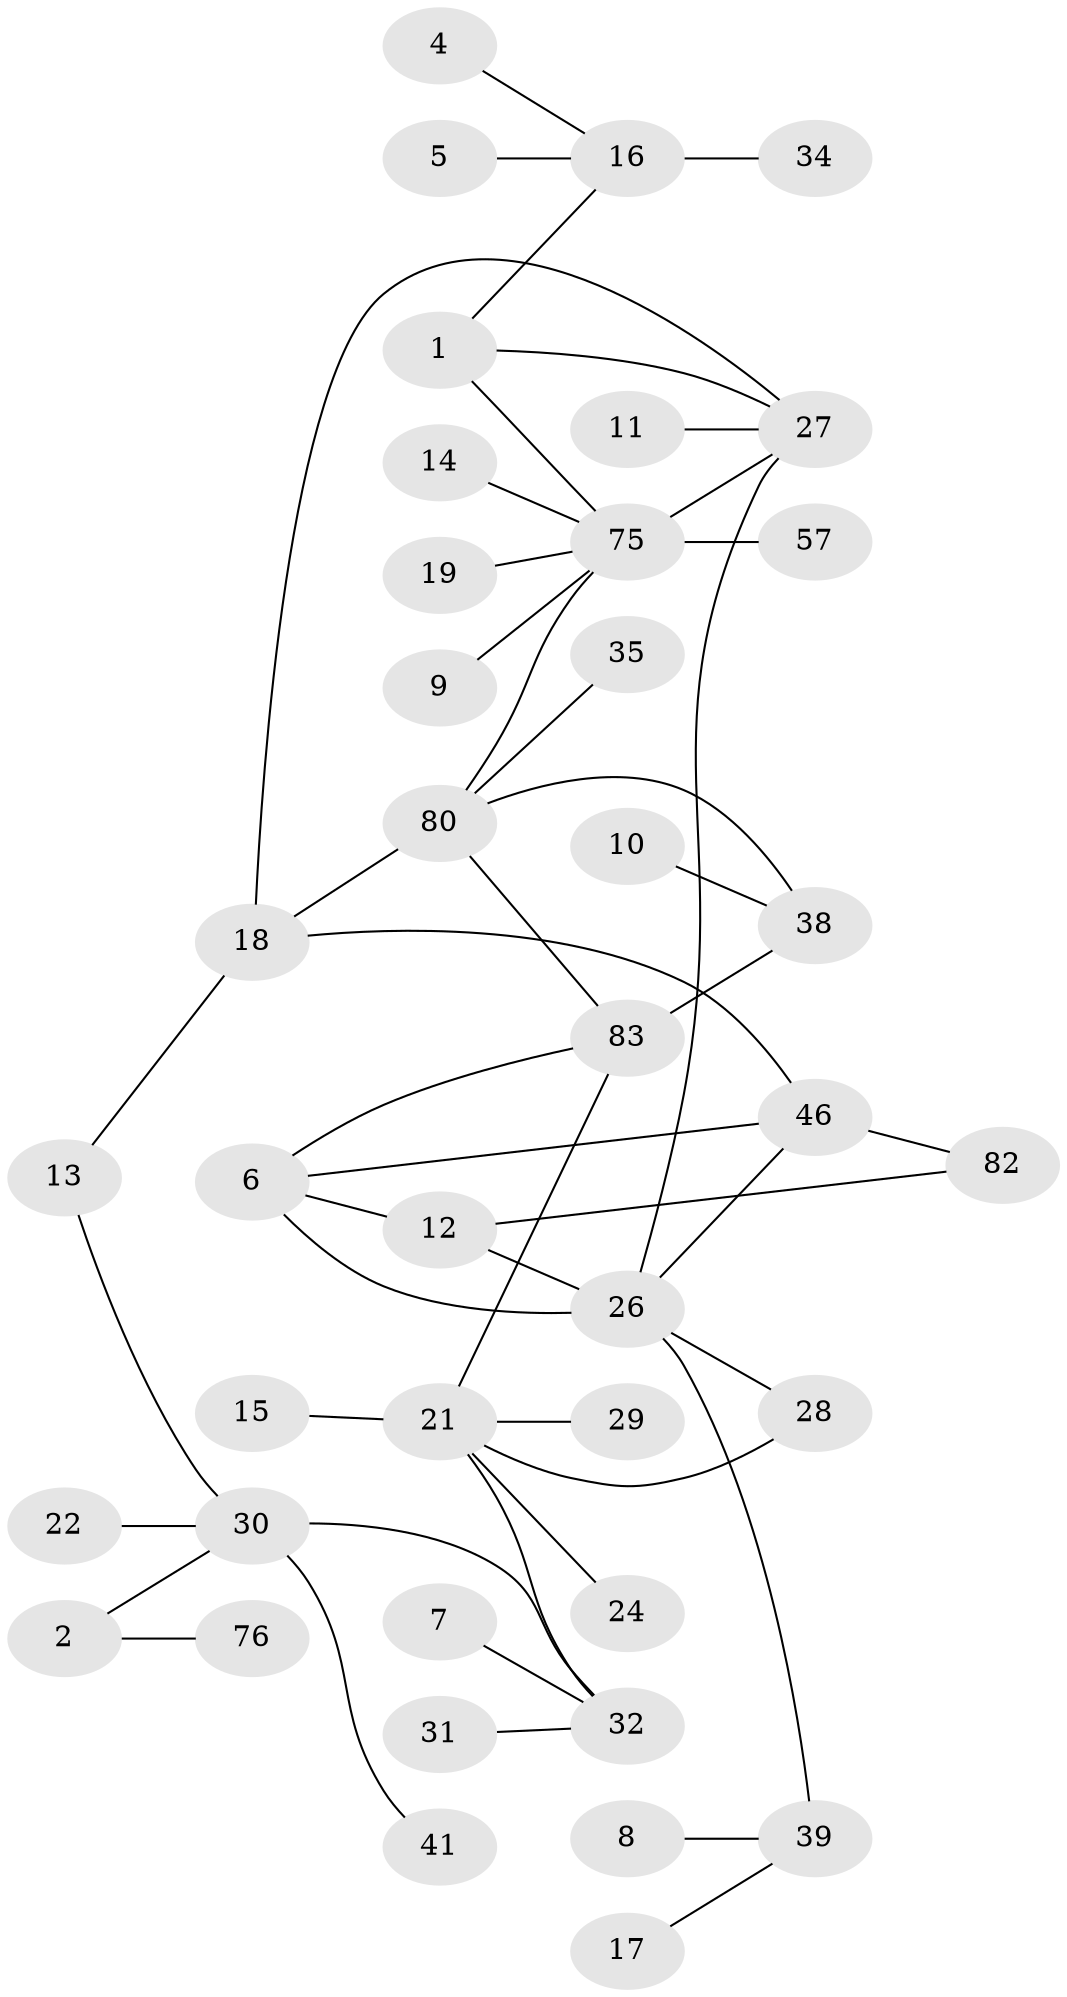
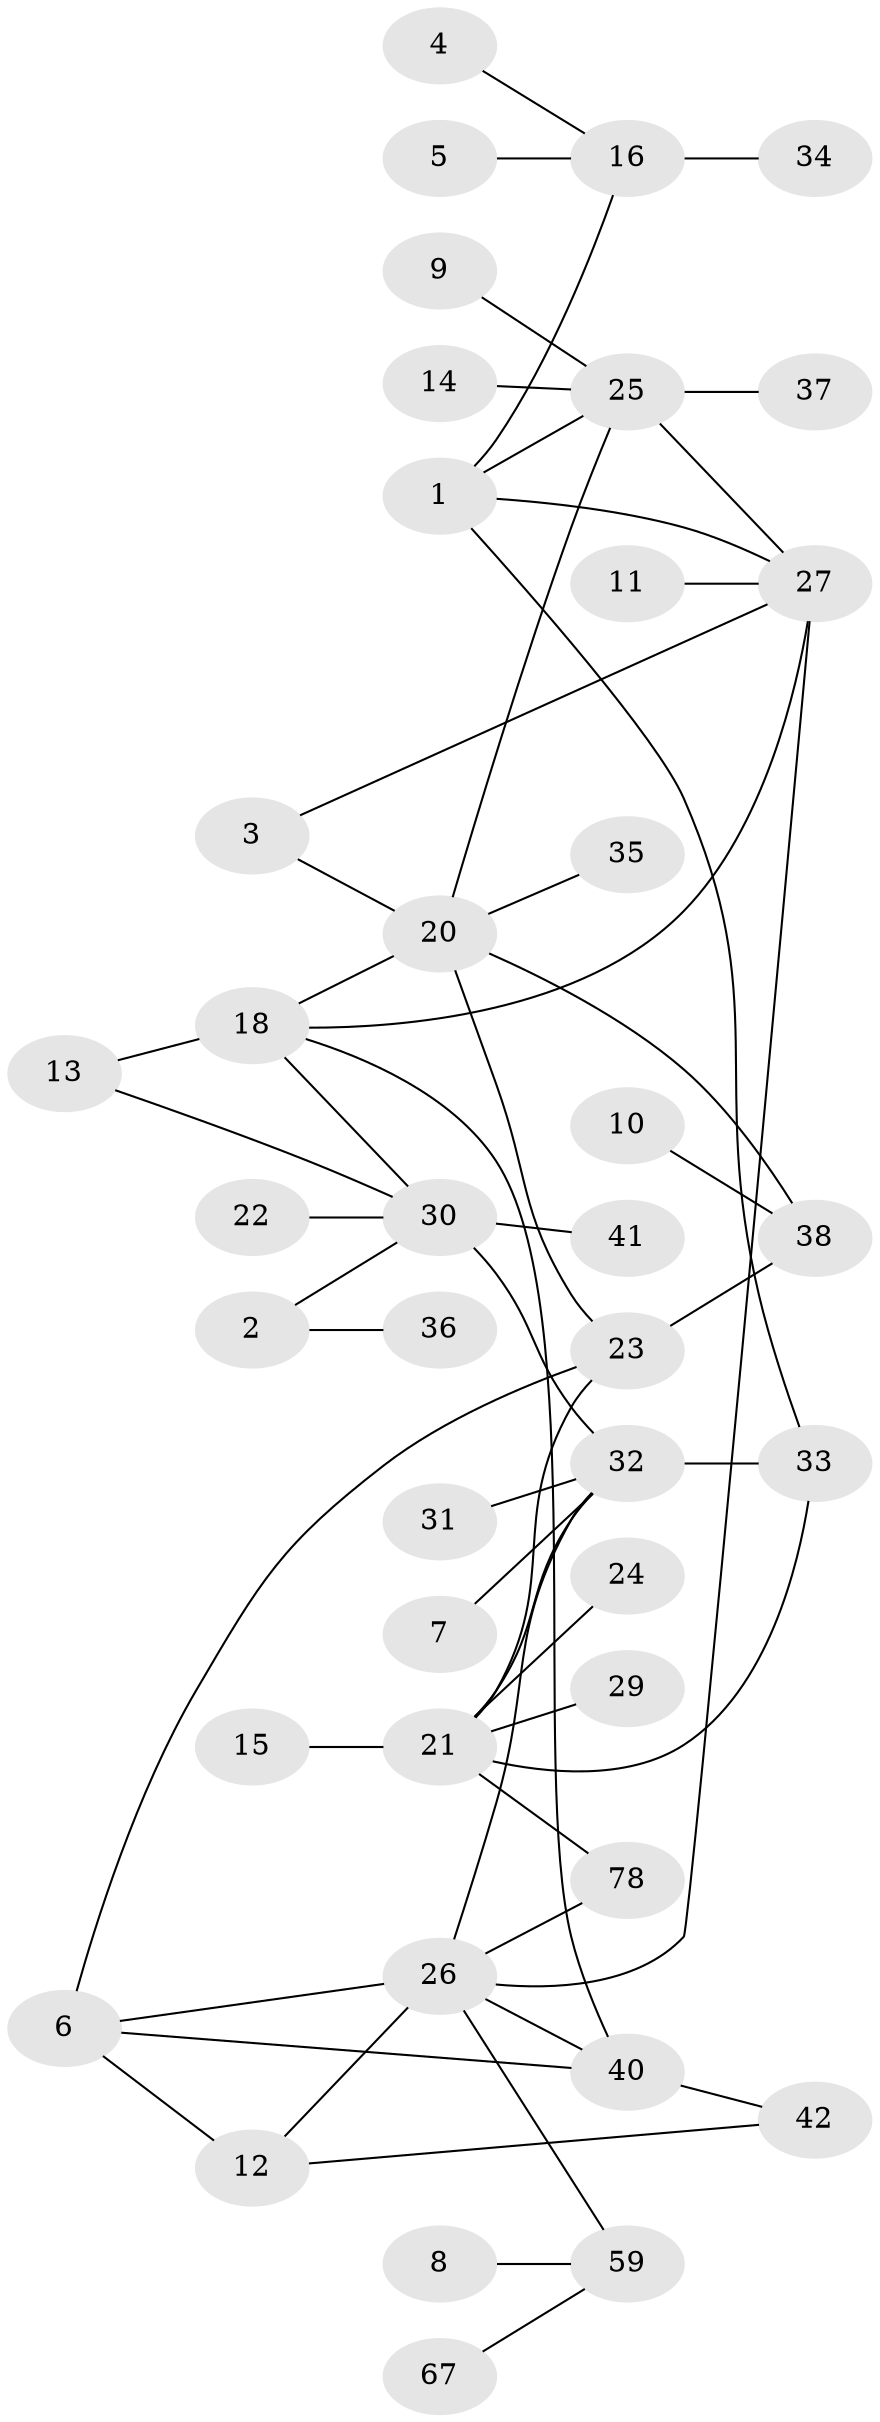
(628, 542) -> (628, 392)
(815, 542) -> (815, 392)
(440, 575) -> none
(440, 823) -> (440, 934)
none -> (252, 836)
(628, 1038) -> (628, 1351)
(815, 1117) -> (628, 2072)
none -> (346, 1122)
(1003, 1165) -> (815, 2120)
(815, 1413) -> (628, 1880)
none -> (815, 1463)
(252, 1639) -> (440, 1330)
none -> (517, 1700)
(815, 1839) -> (628, 2264)
(628, 1951) -> (440, 2377)
